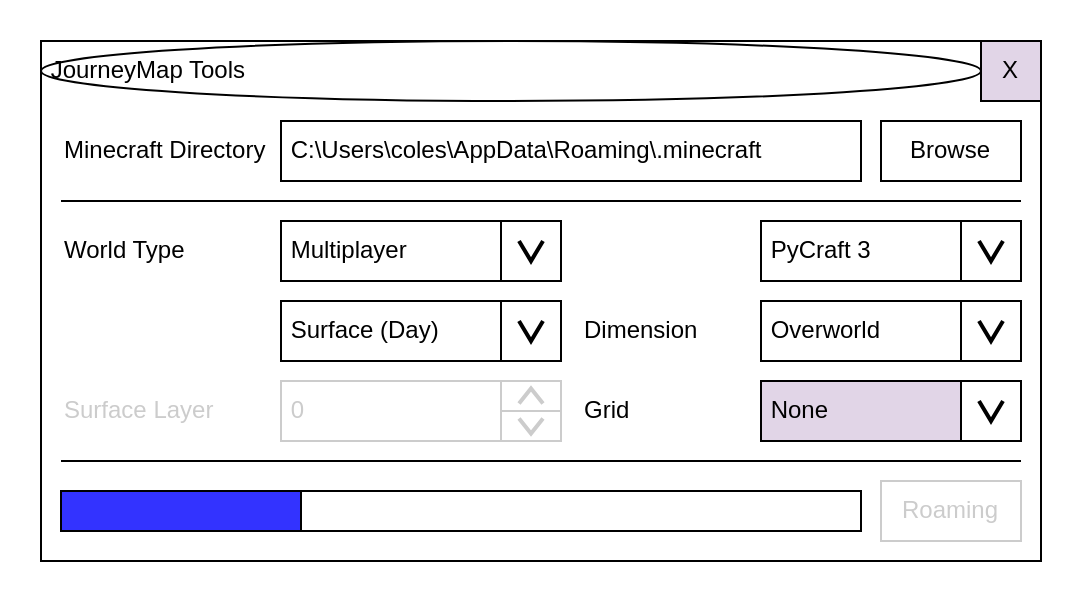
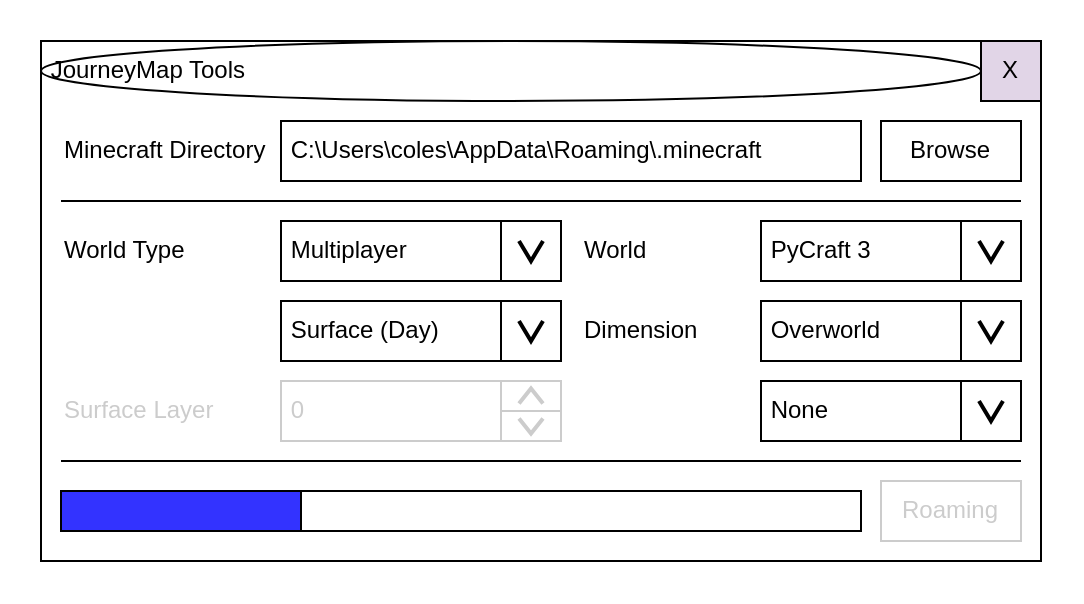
none -> (661, 251)
(671, 411) -> none
(891, 411) -> (891, 411)
